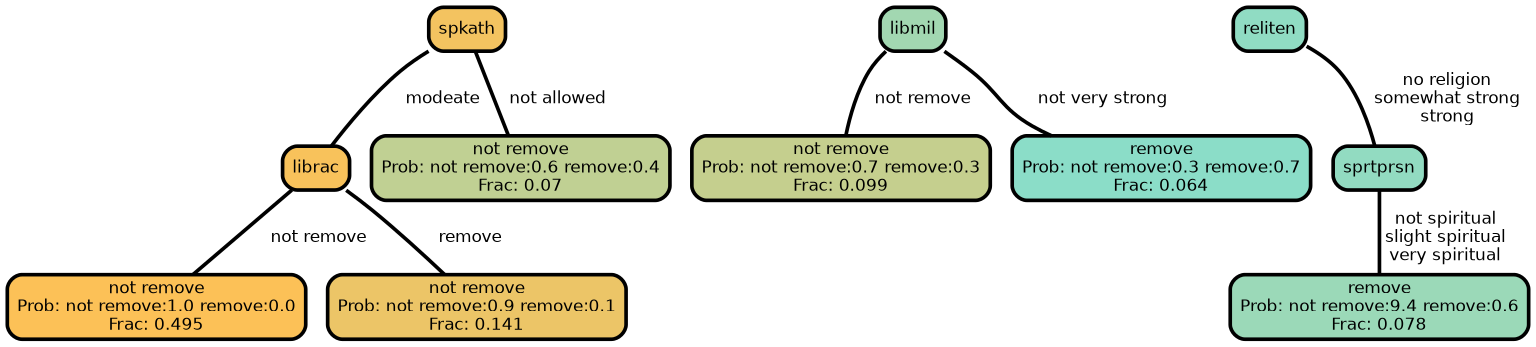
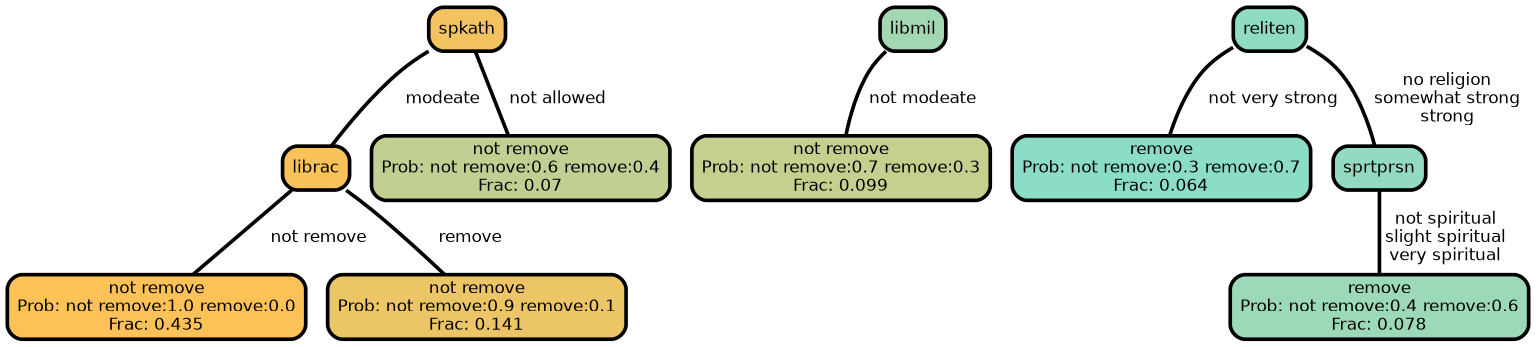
(997, 96) -> (1193, 85)
(920, 99) -> (920, 99)
(157, 307) -> (157, 307)
(1379, 307) -> (1379, 307)
